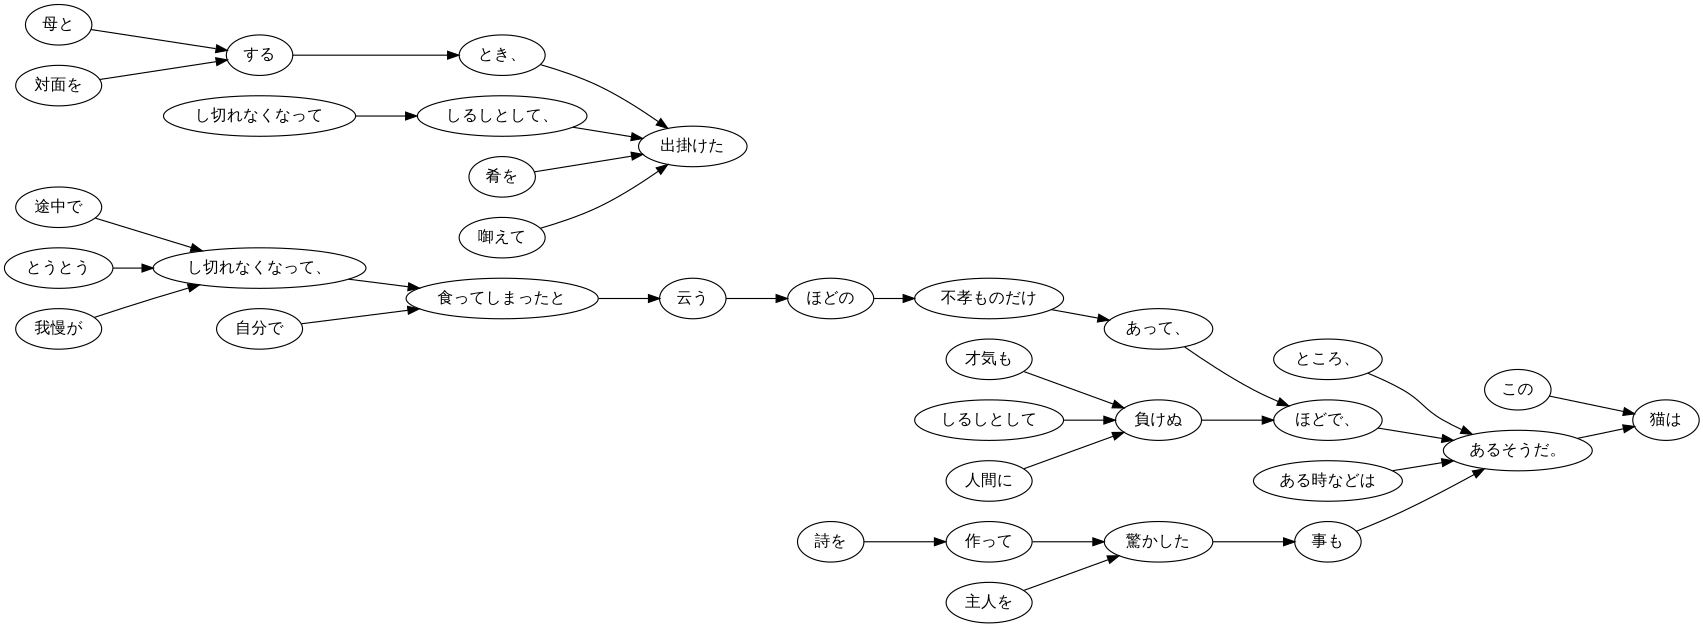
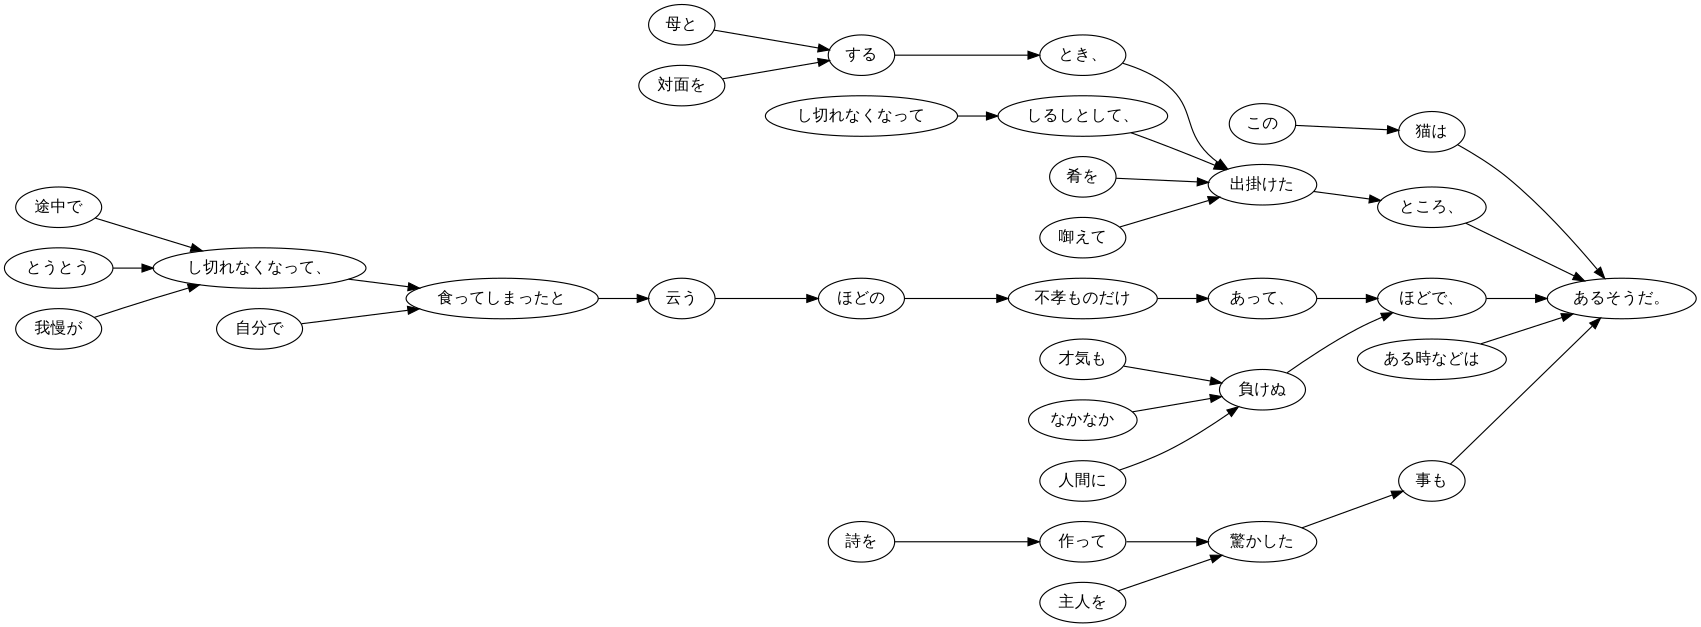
none -> (1342, 195)
(989, 420) -> (1083, 420)
(1601, 434) -> (1533, 200)
